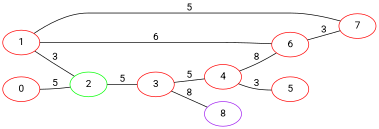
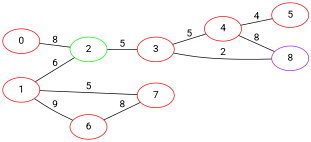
(324, 30) -> (122, 105)
(156, 37) -> (55, 105)
(55, 57) -> (55, 63)
(258, 63) -> (257, 44)
(55, 83) -> (55, 40)
(257, 83) -> (257, 17)
(189, 93) -> (223, 52)
